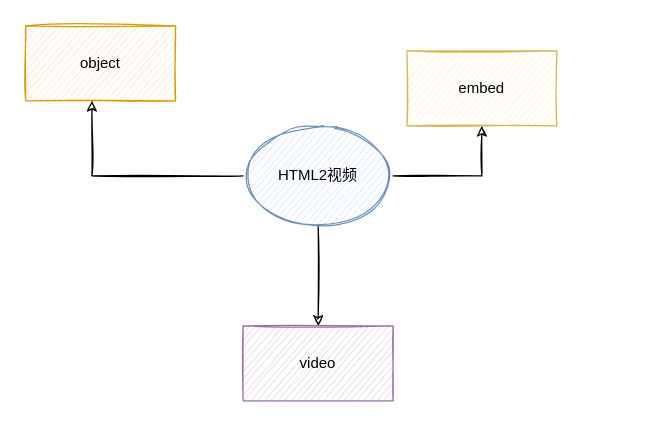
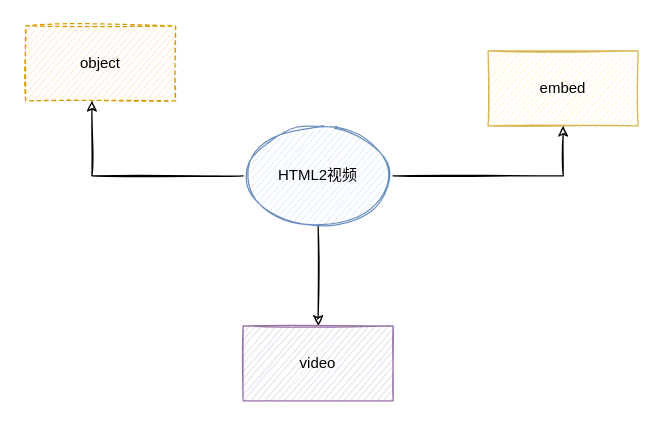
(101, 63) -> (101, 63)
(482, 88) -> (563, 88)
